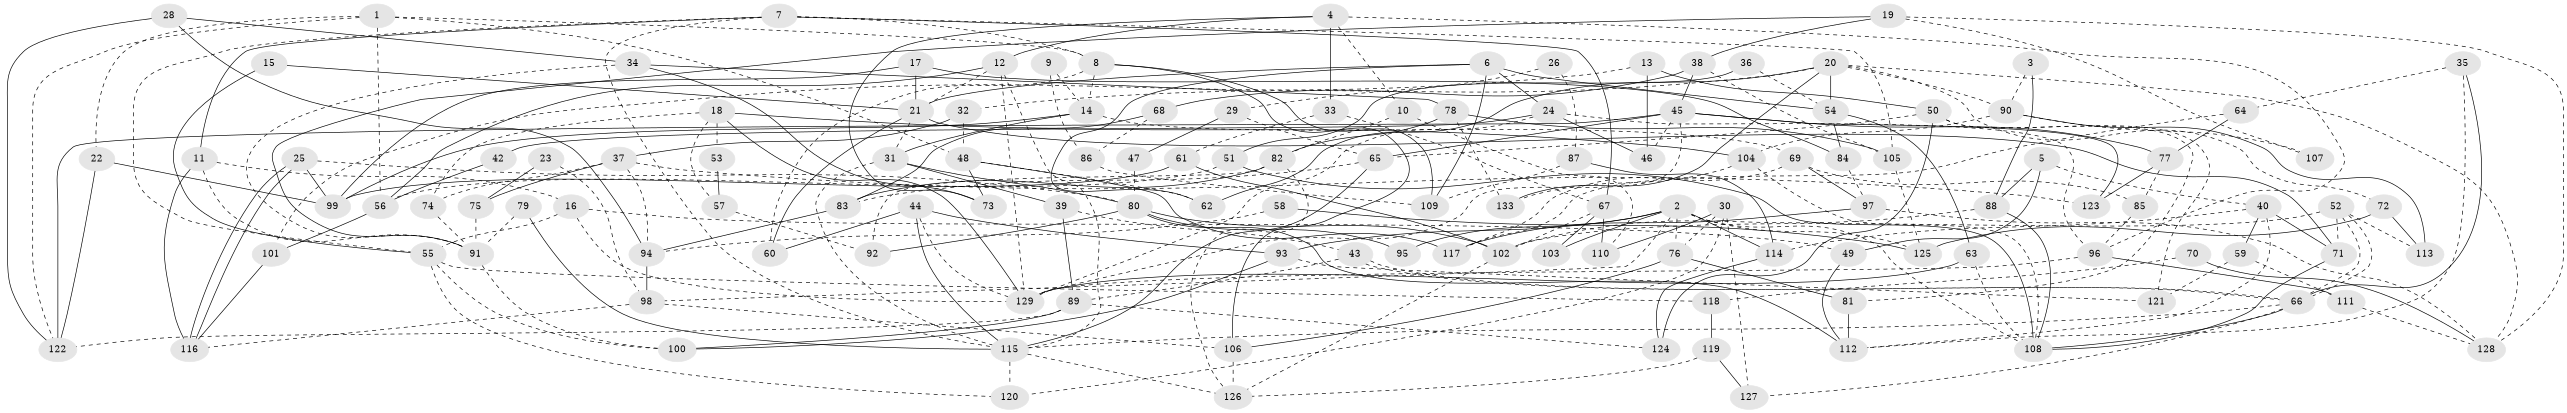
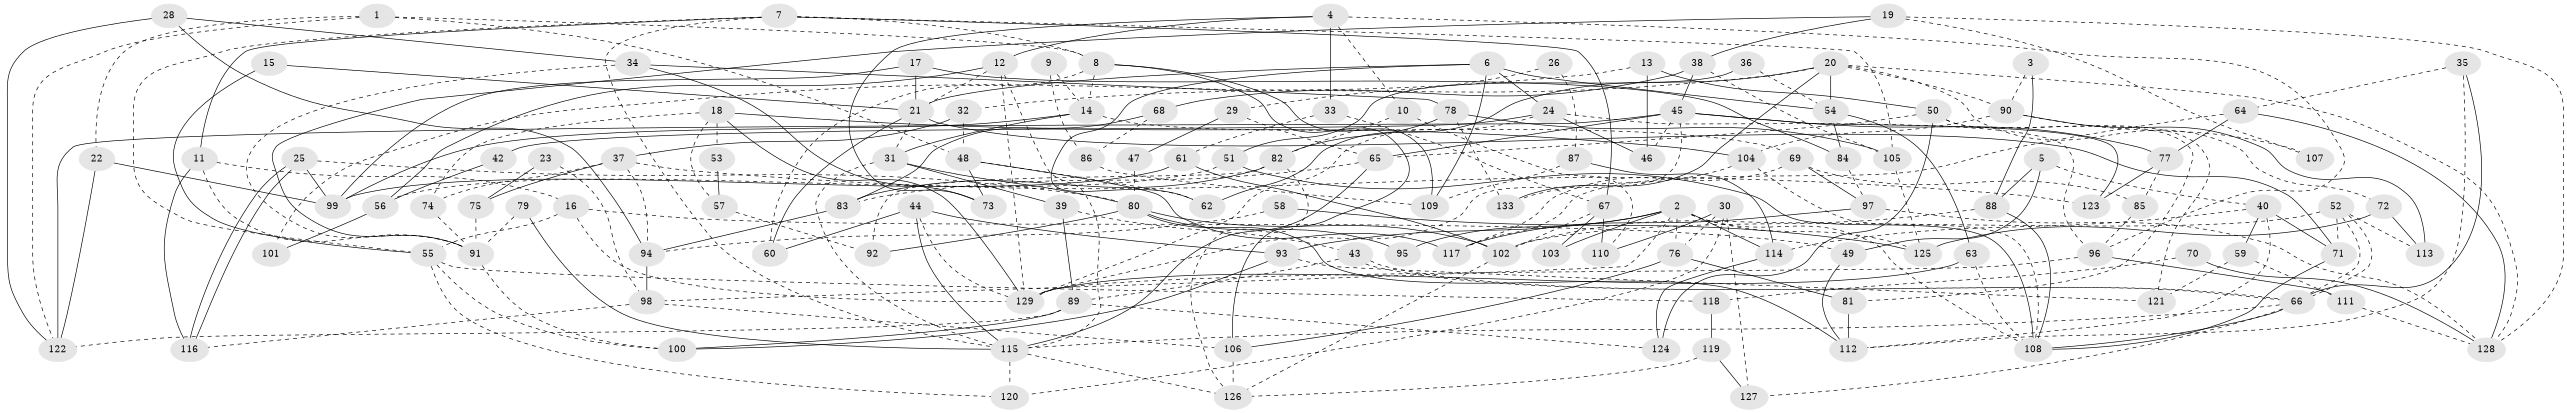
(379, 103) -> none
none -> (2435, 178)
(230, 302) -> none
